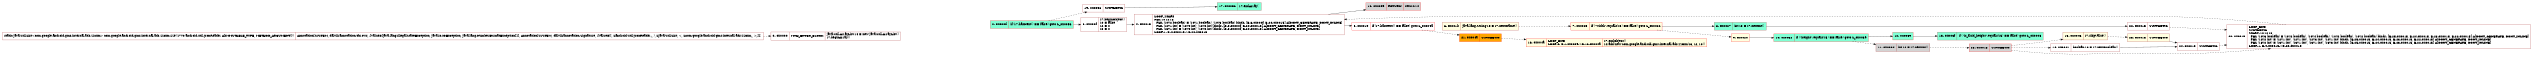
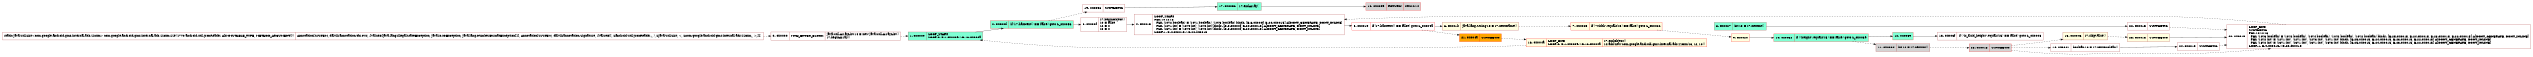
(1346, 12) -> (1313, 7)
none -> (1437, 26)
(1687, 26) -> none
(2261, 33) -> (2259, 33)
none -> (945, 36)
(1990, 36) -> (1990, 36)
(2172, 42) -> (2197, 38)
